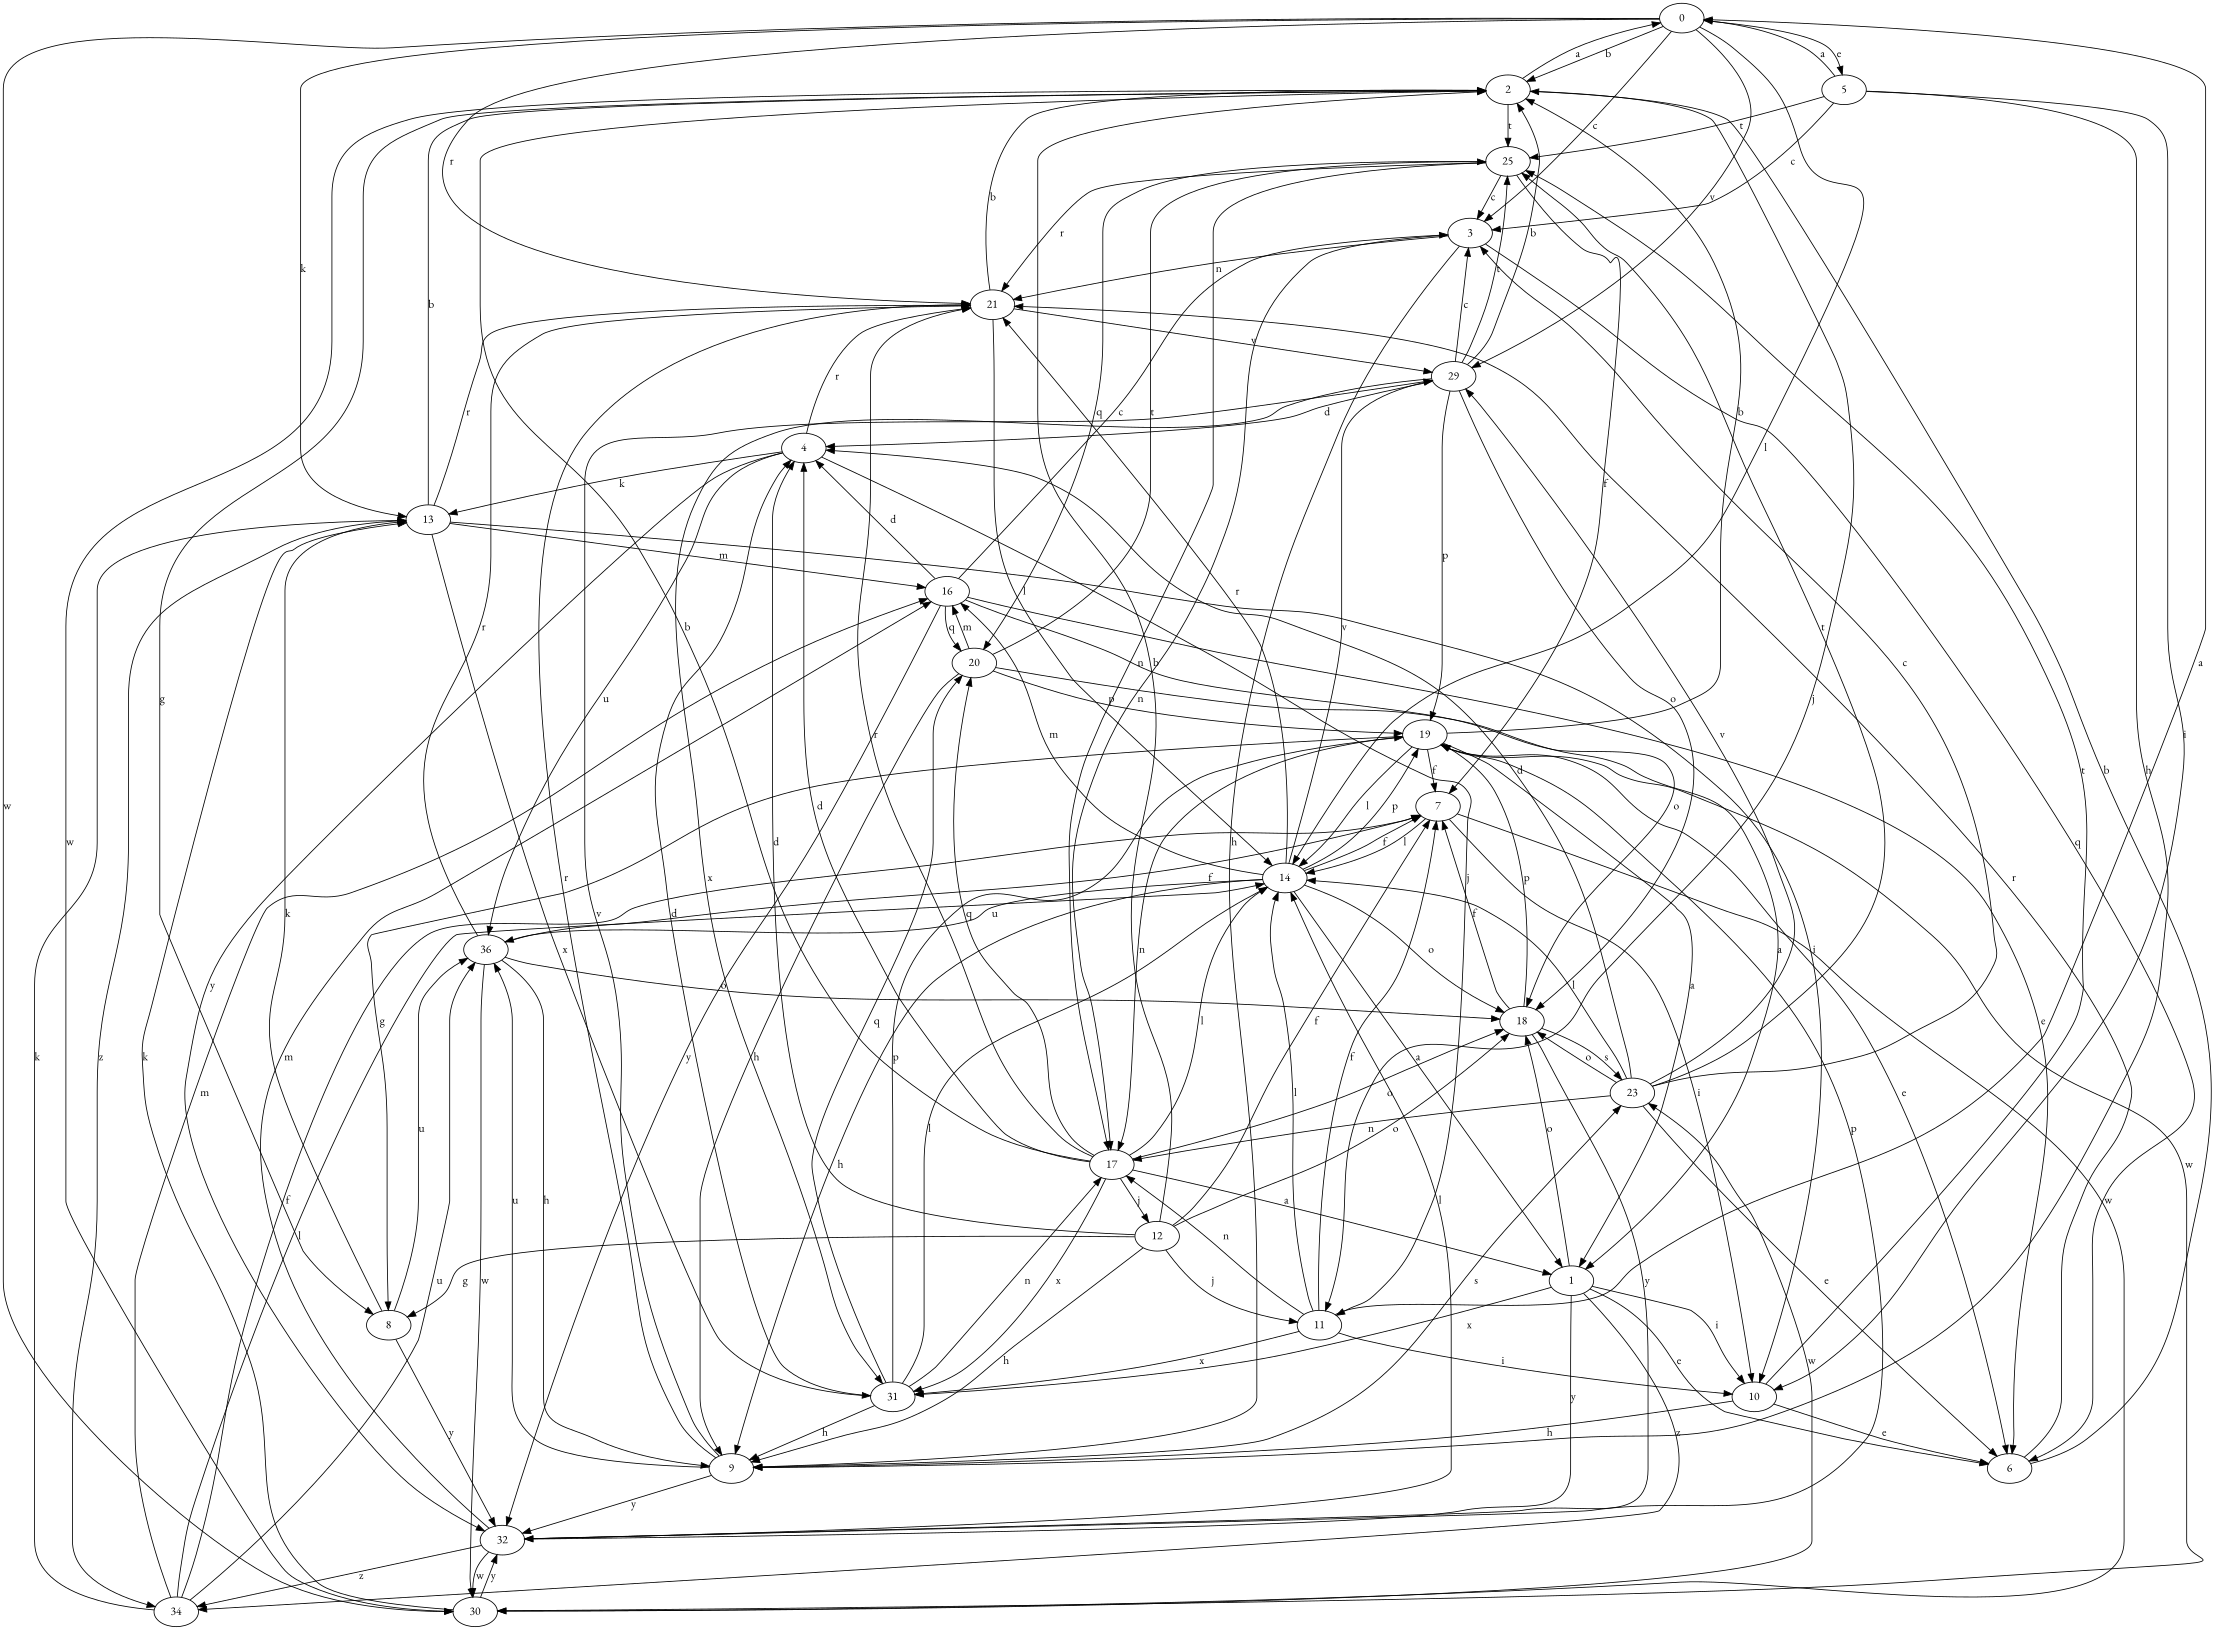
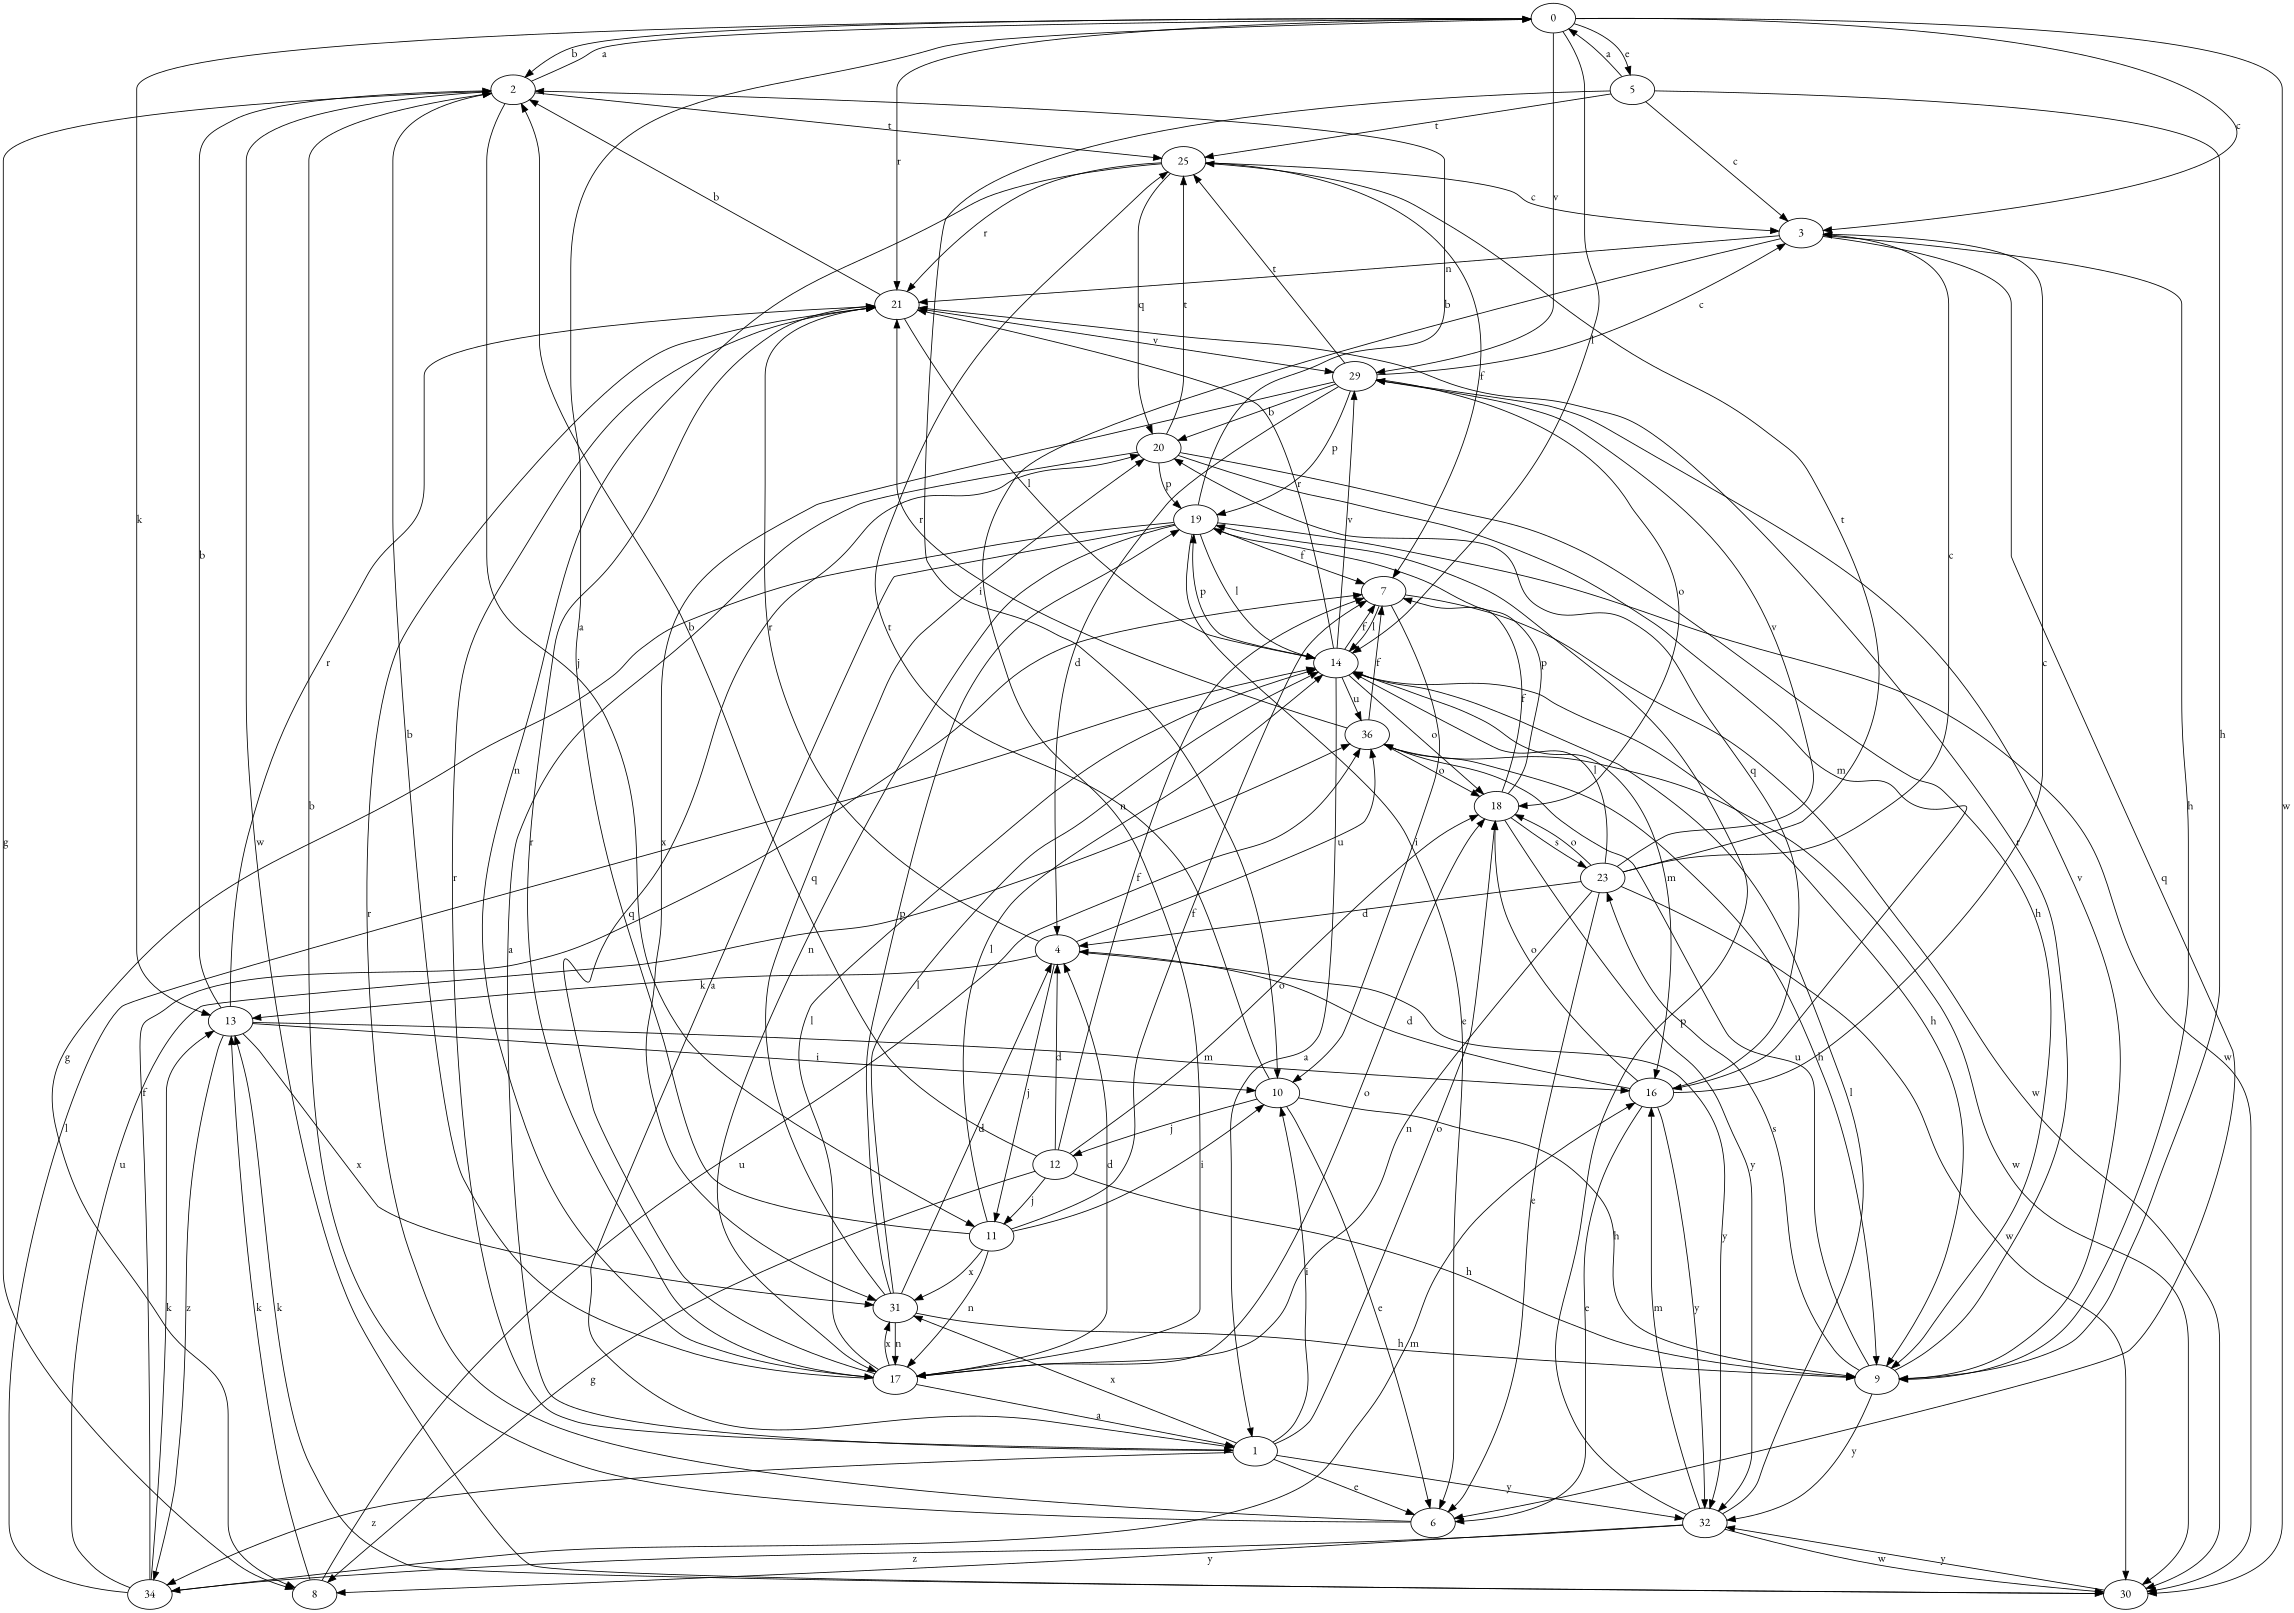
(1525, 242) -> (1257, 412)
none -> (462, 1105)
(1132, 1197) -> (1168, 1124)
(444, 1429) -> (1014, 1563)
(1669, 1576) -> (1954, 1184)
